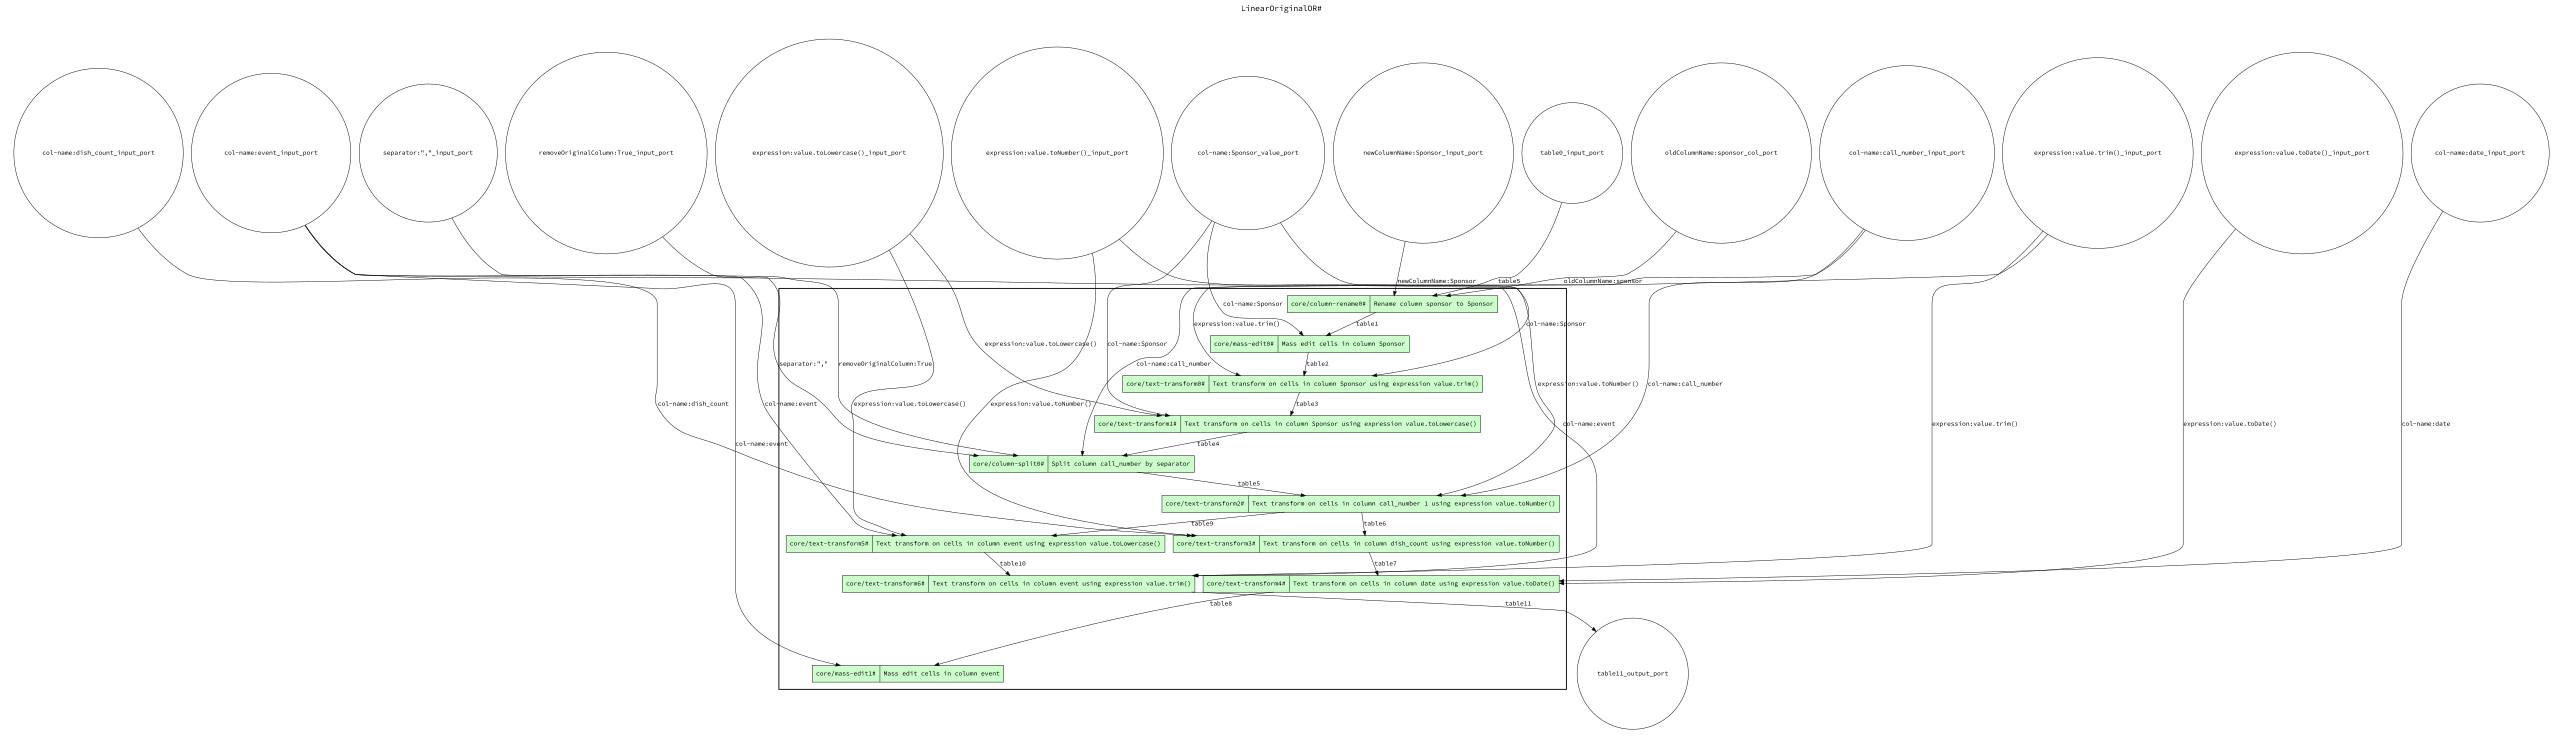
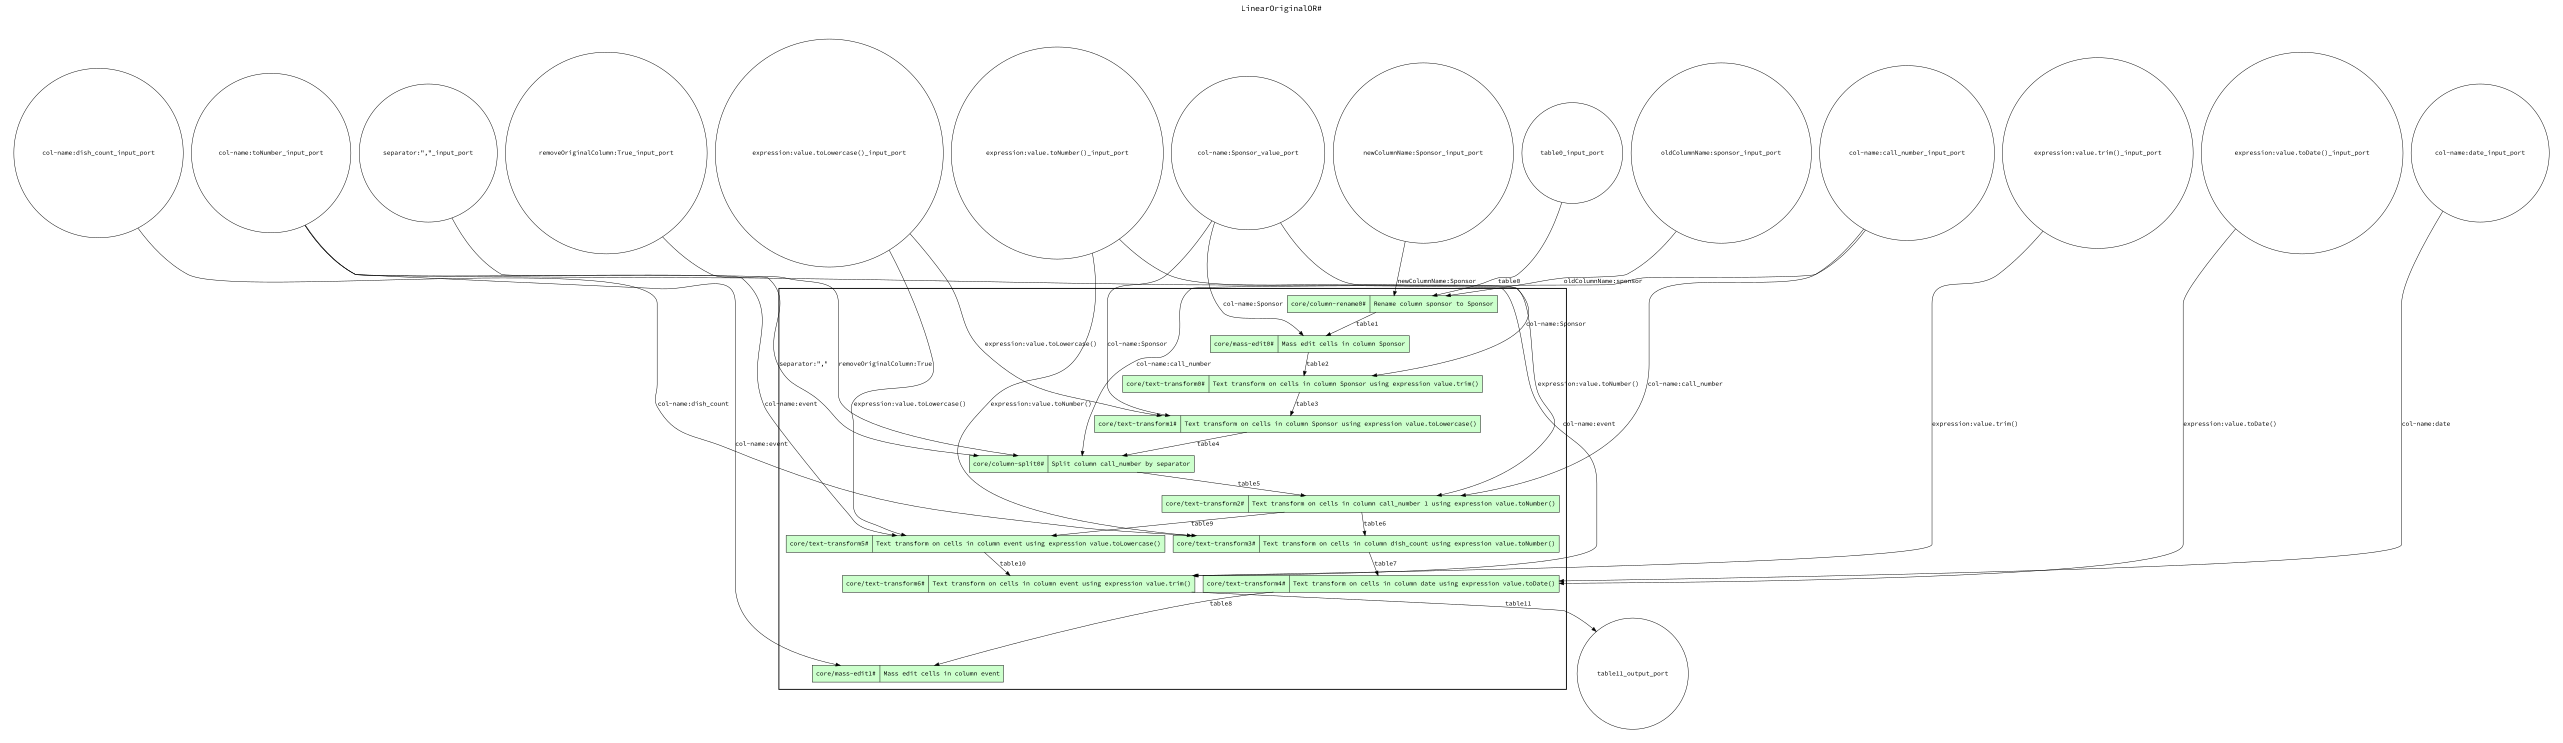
(271, 153) -> (271, 153)
(1721, 153) -> (1721, 153)
(1509, 281) -> (1509, 281)
(1629, 285) -> none
